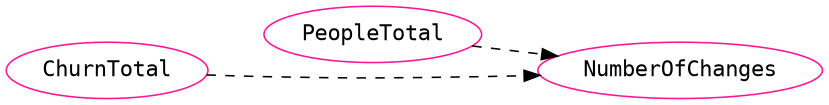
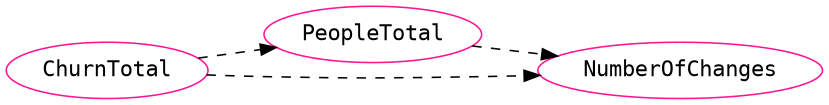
none -> (229, 54)
